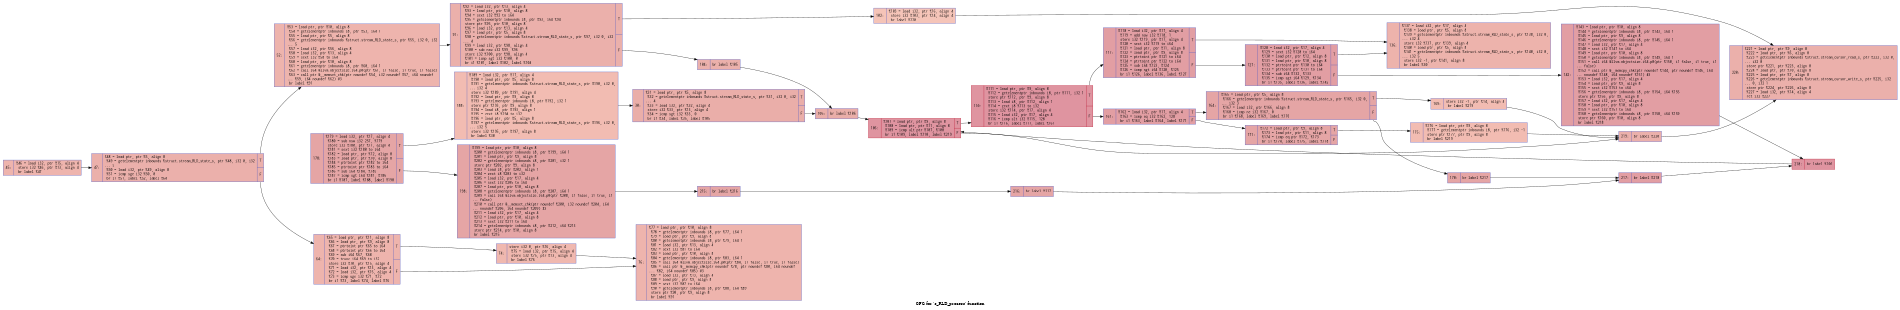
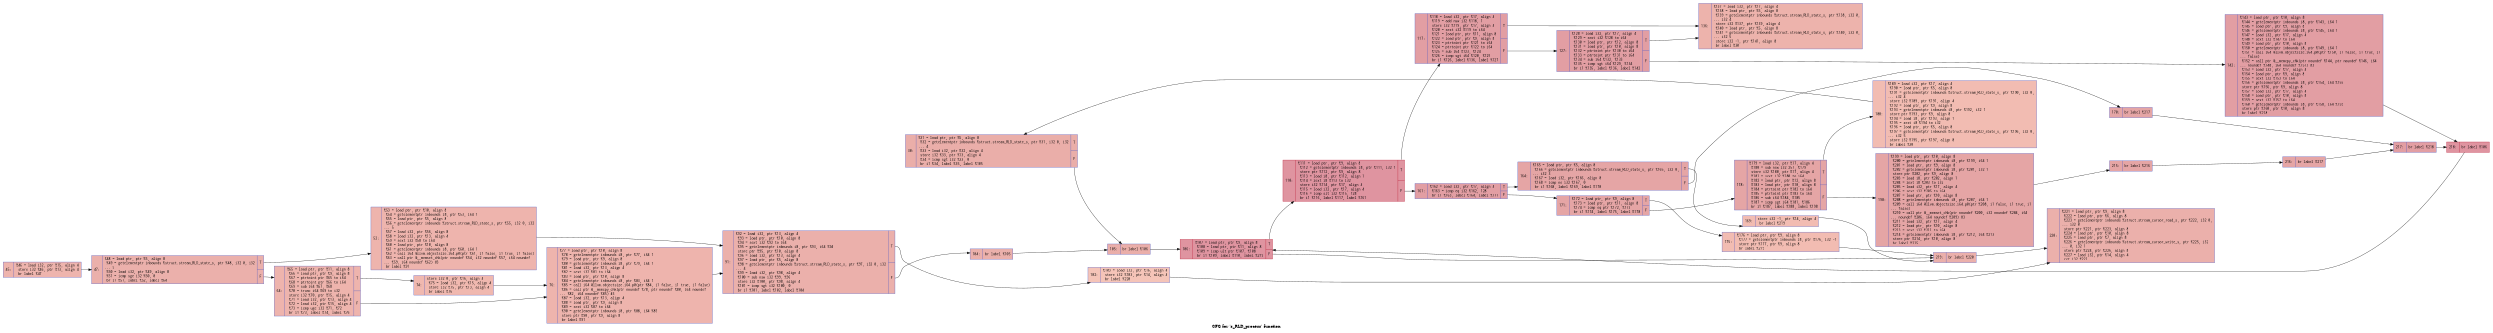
none -> (1691, 207)
none -> (716, 274)
